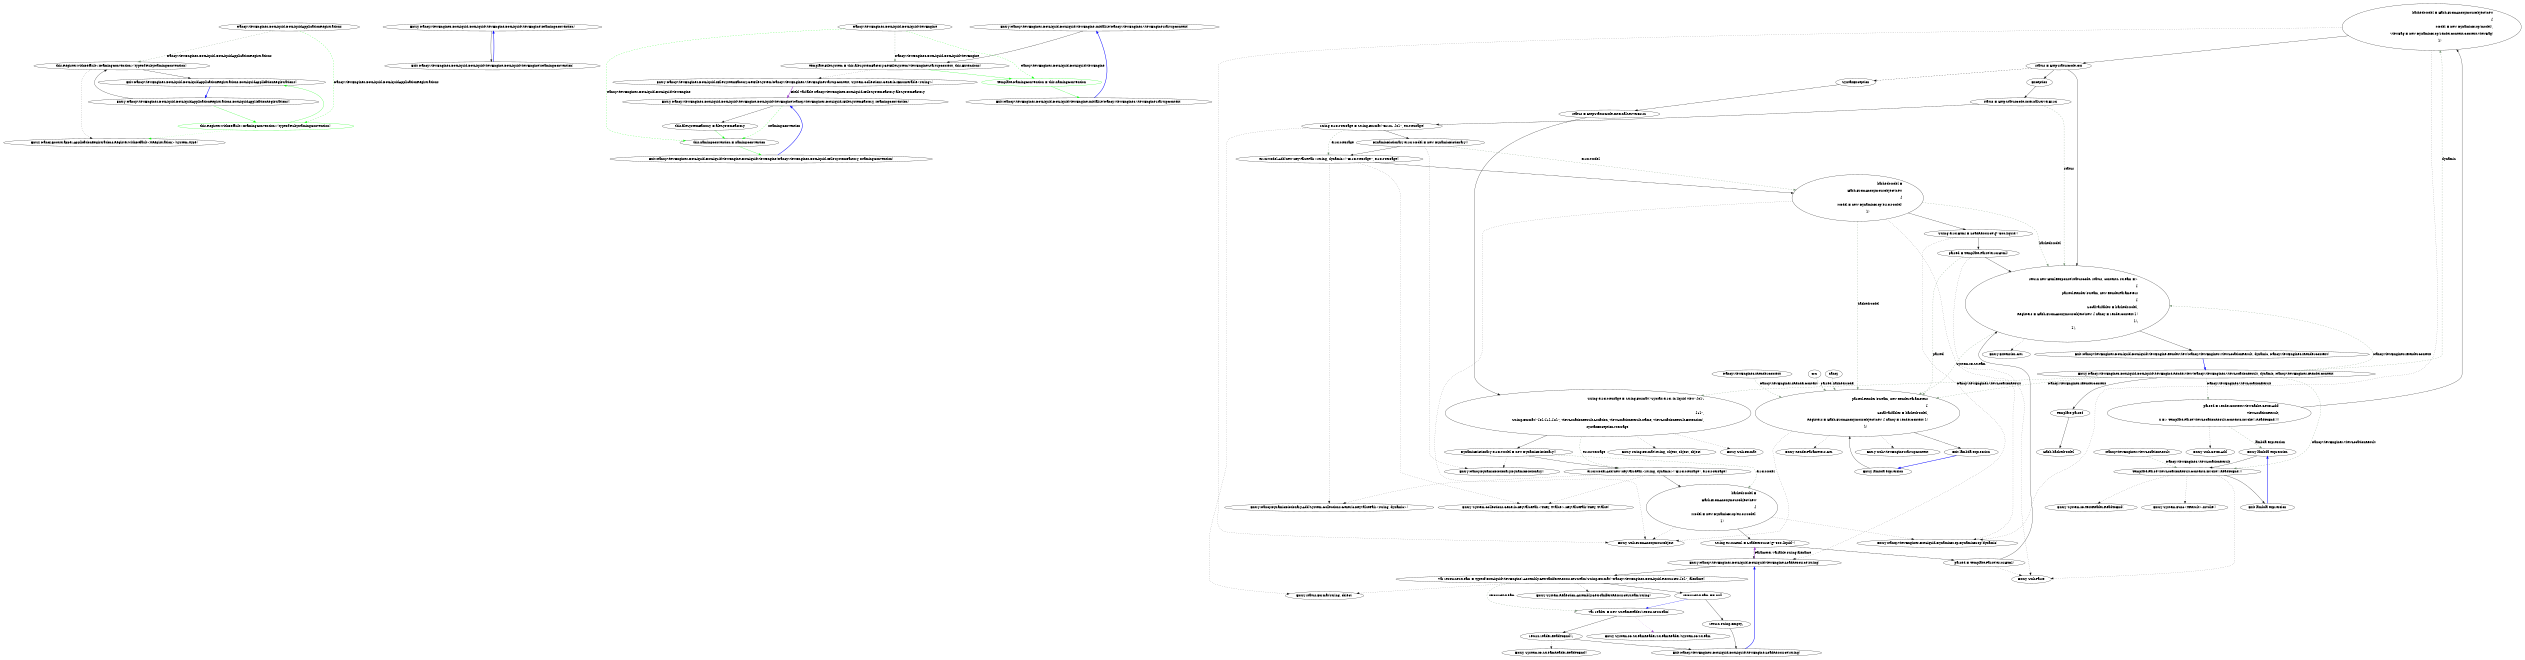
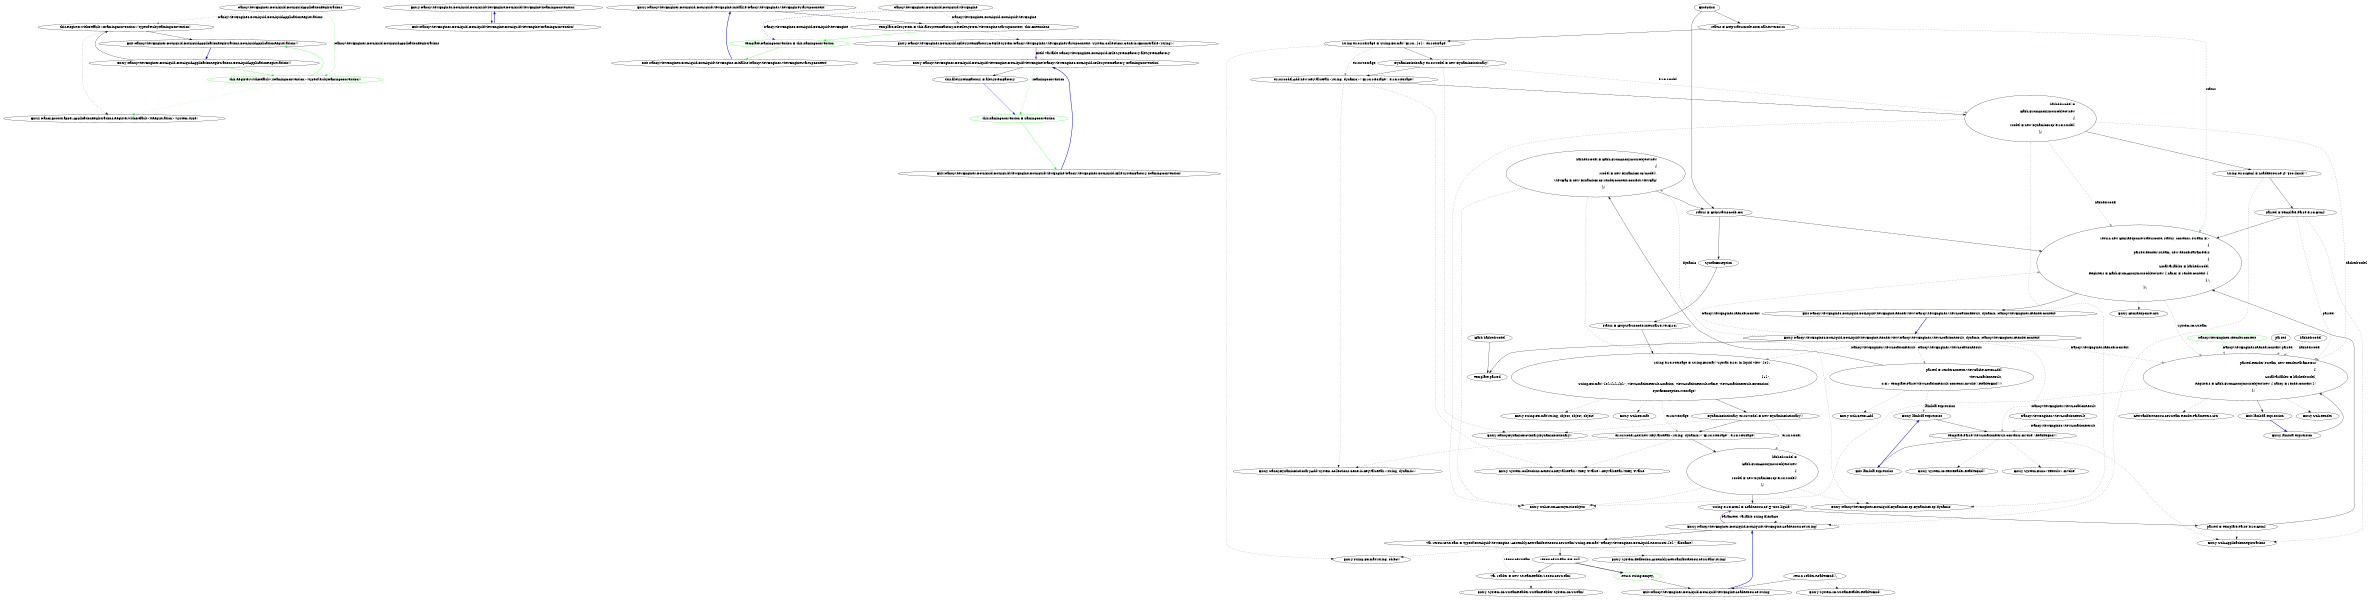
(653, 46) -> none
(971, 51) -> (810, 16)
(2050, 73) -> (1691, 111)
(1954, 74) -> (1719, 237)
(719, 134) -> (999, 98)
(729, 143) -> (1019, 119)
(2006, 354) -> (2139, 314)
(1752, 374) -> (2227, 338)
(1815, 374) -> (2281, 338)
(1834, 374) -> (2311, 338)
(2065, 432) -> (1489, 356)
(1809, 452) -> (2176, 416)
(1898, 452) -> (2318, 416)
(2031, 579) -> (2237, 543)
(1325, 596) -> (1372, 560)
(1668, 603) -> (1547, 567)
(1714, 609) -> (1598, 568)
(1591, 624) -> none
(1643, 624) -> (1531, 583)
(1726, 624) -> (1637, 576)
